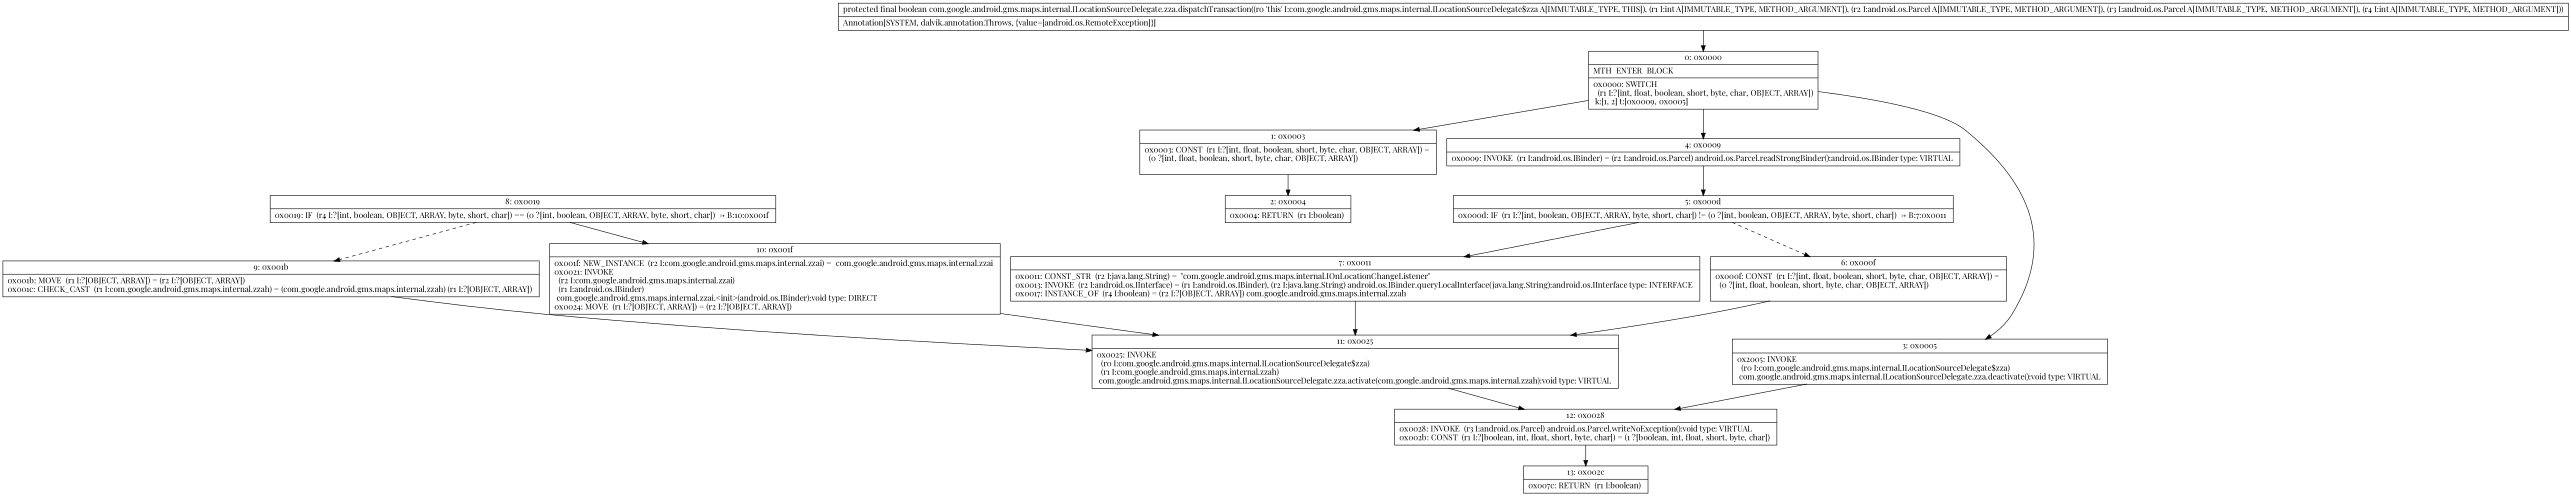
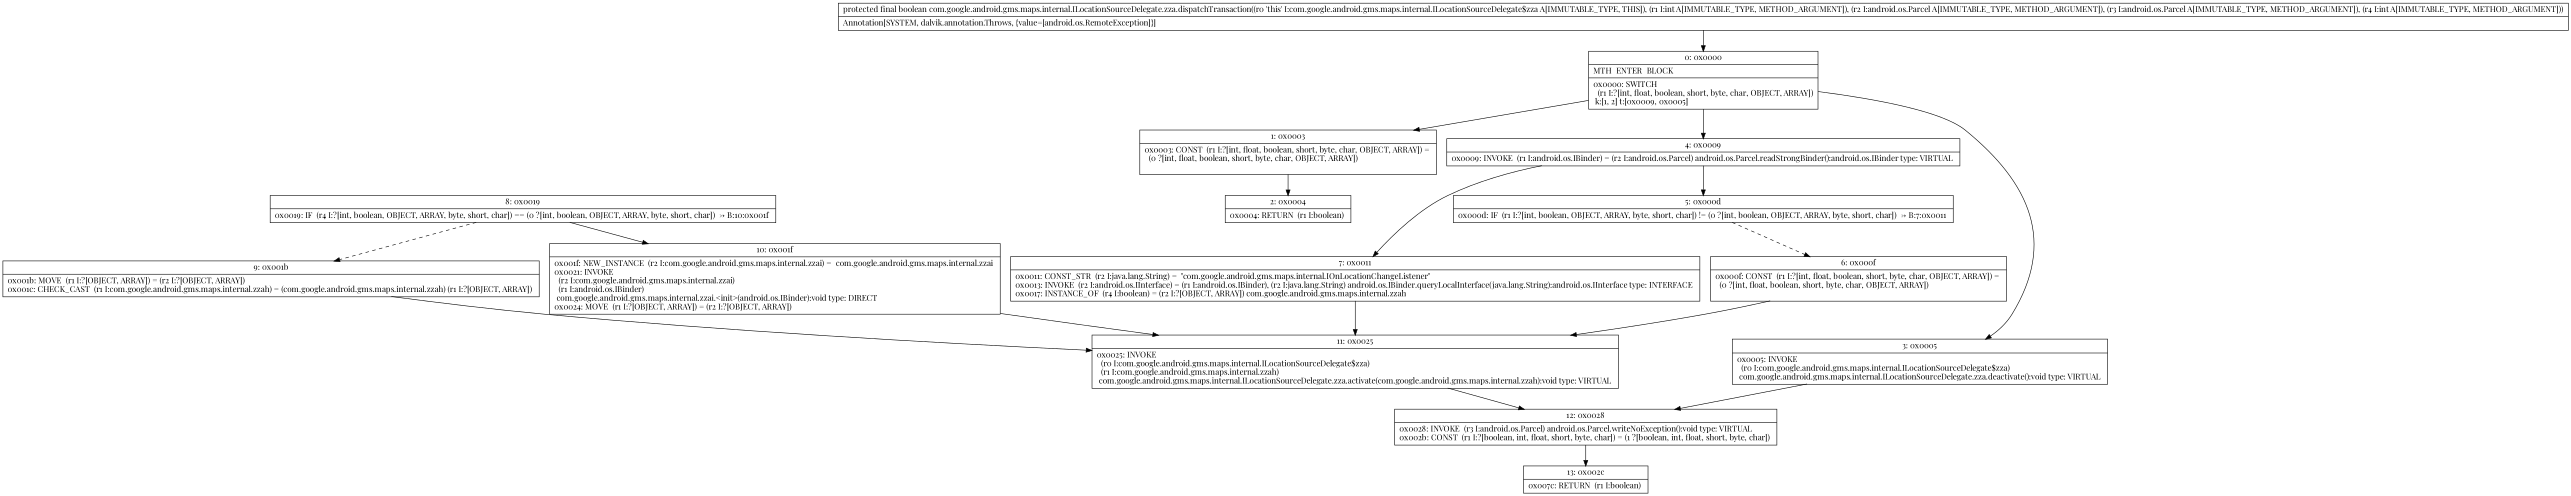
(1554, 239) -> (1451, 194)
(1769, 360) -> (1769, 360)
